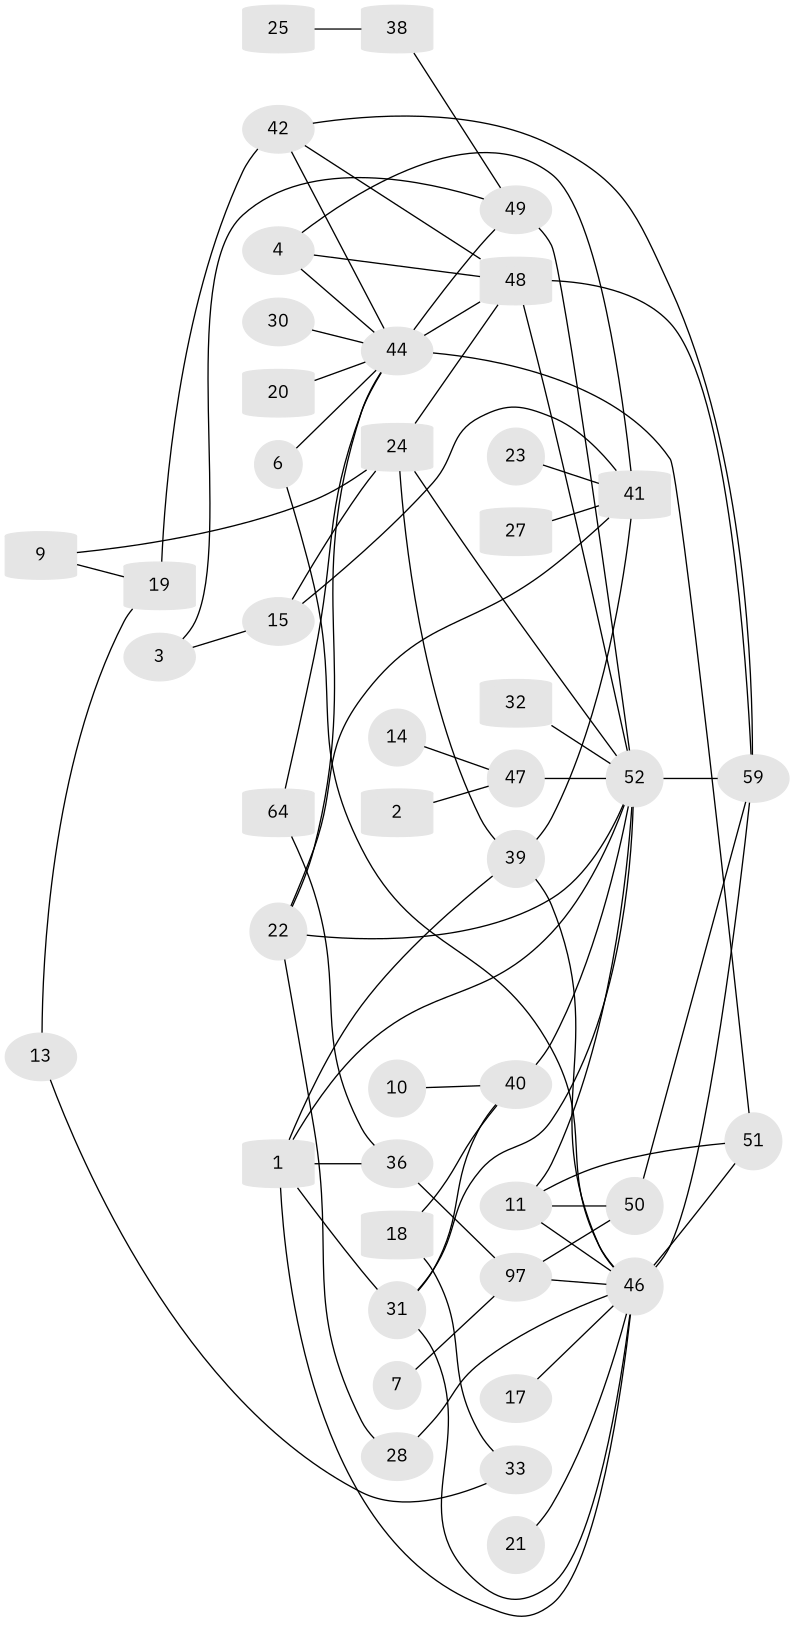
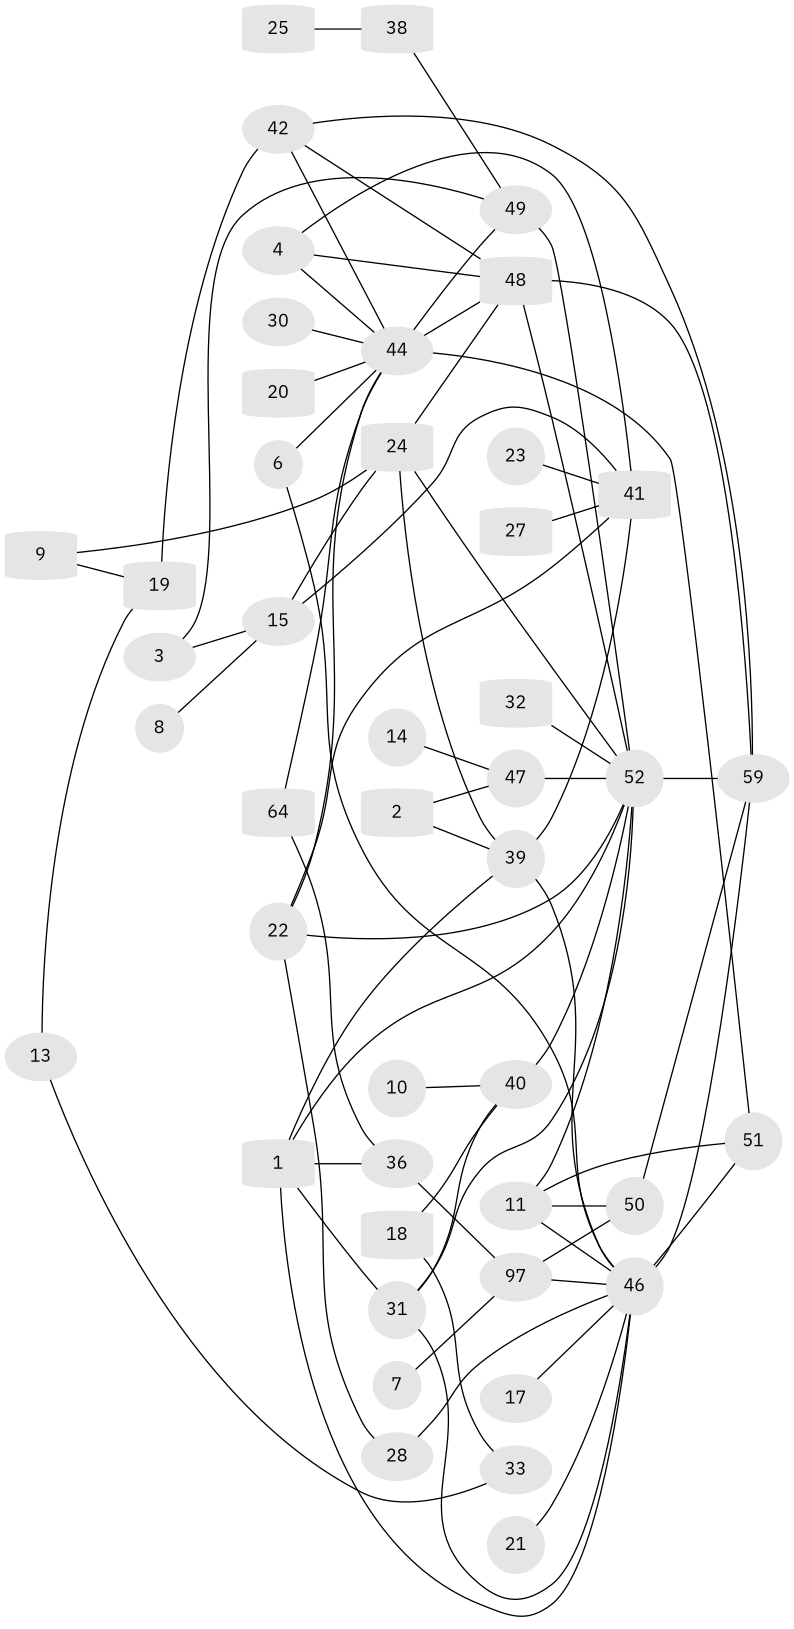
none -> (160, 728)
none -> (461, 838)
